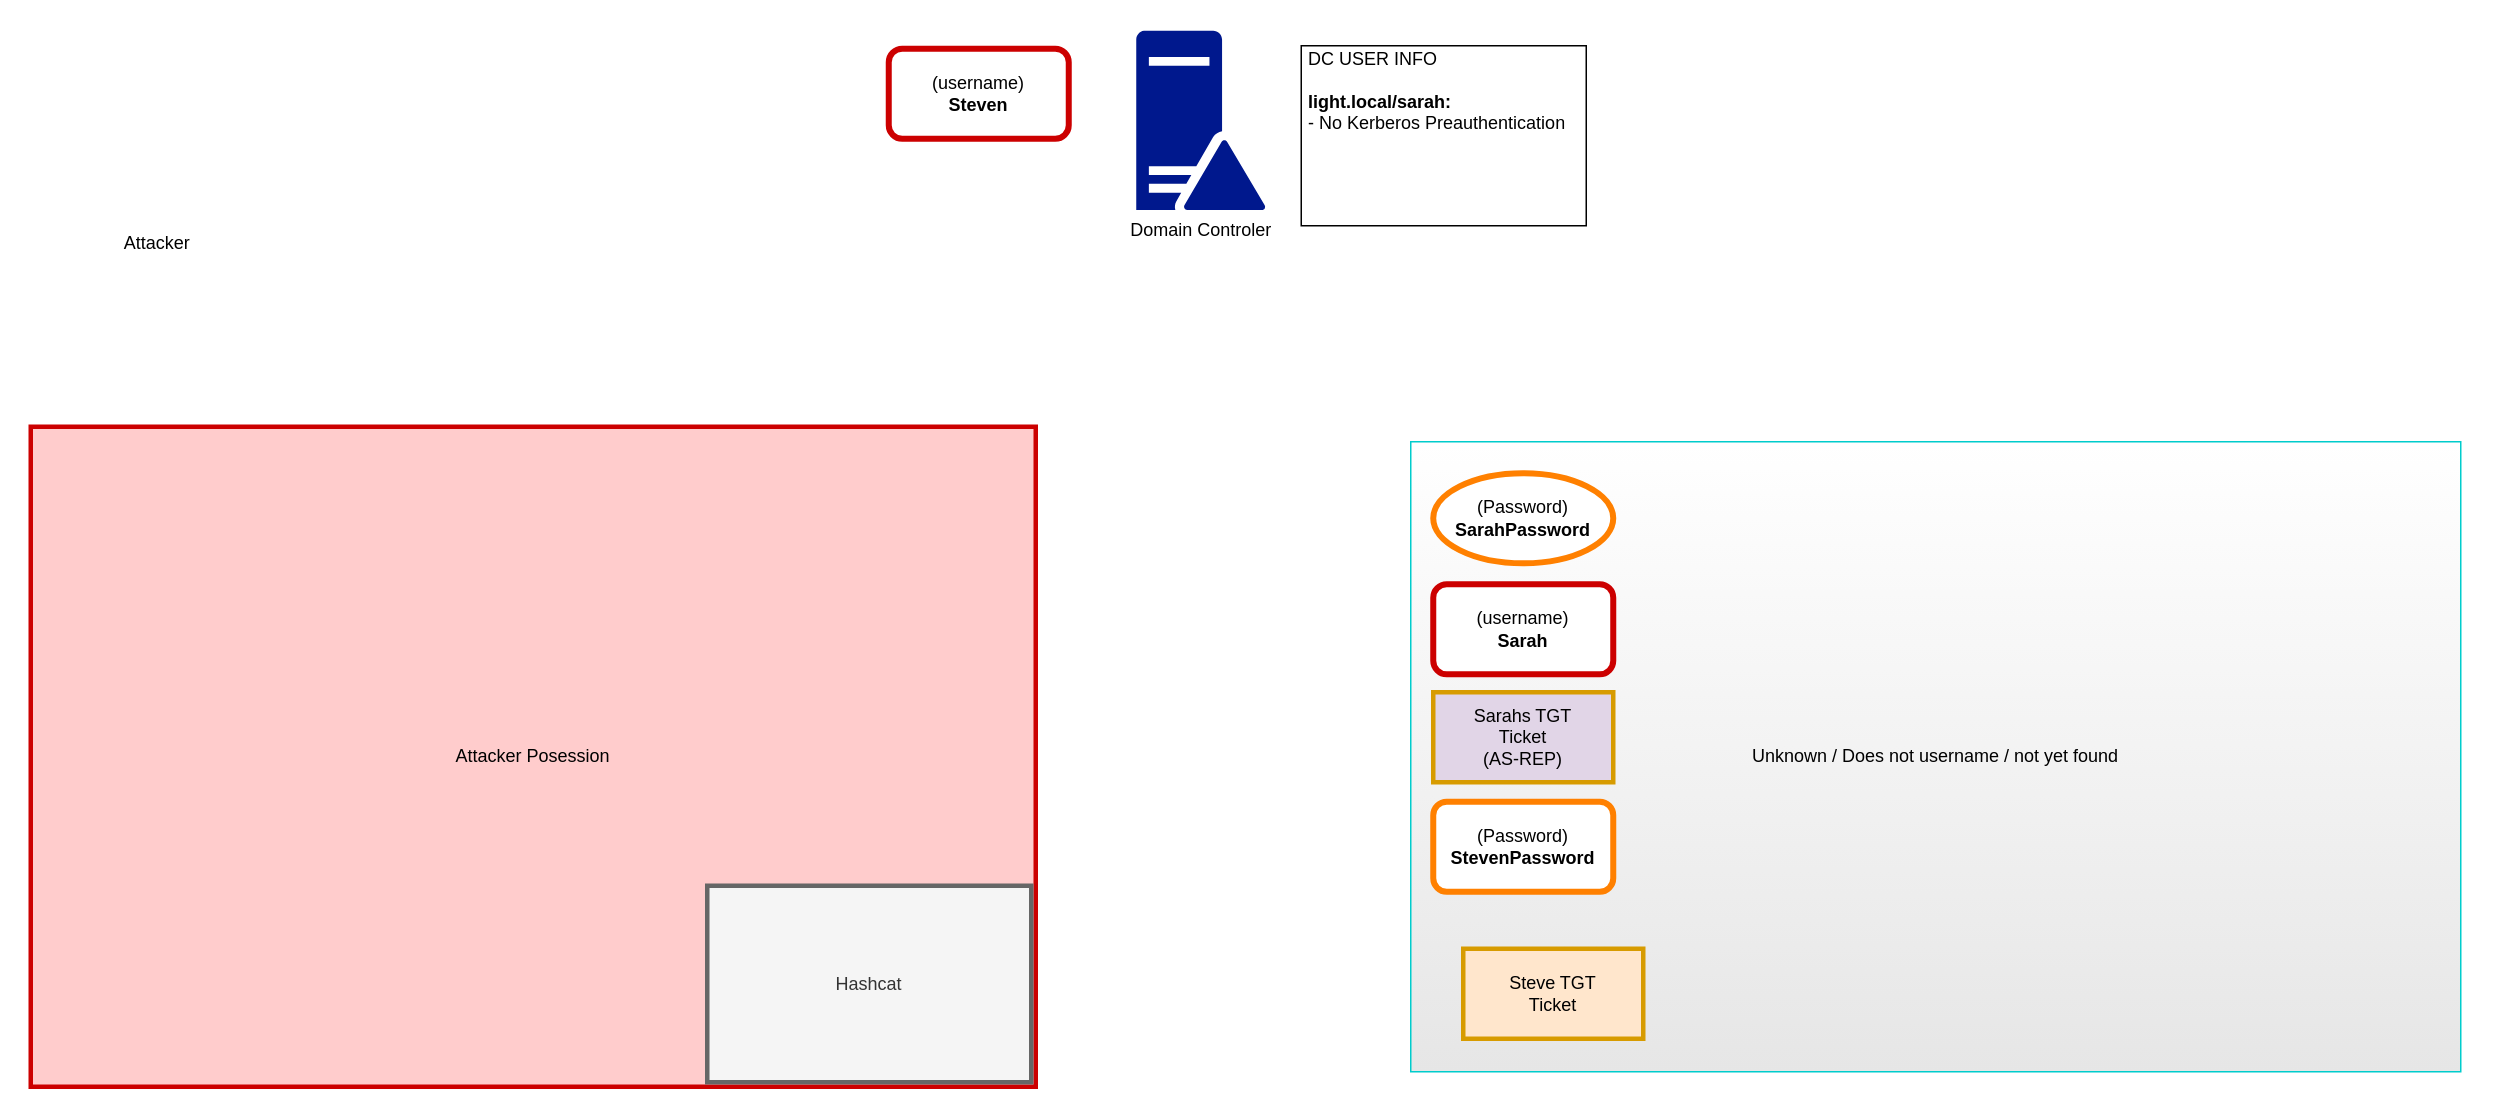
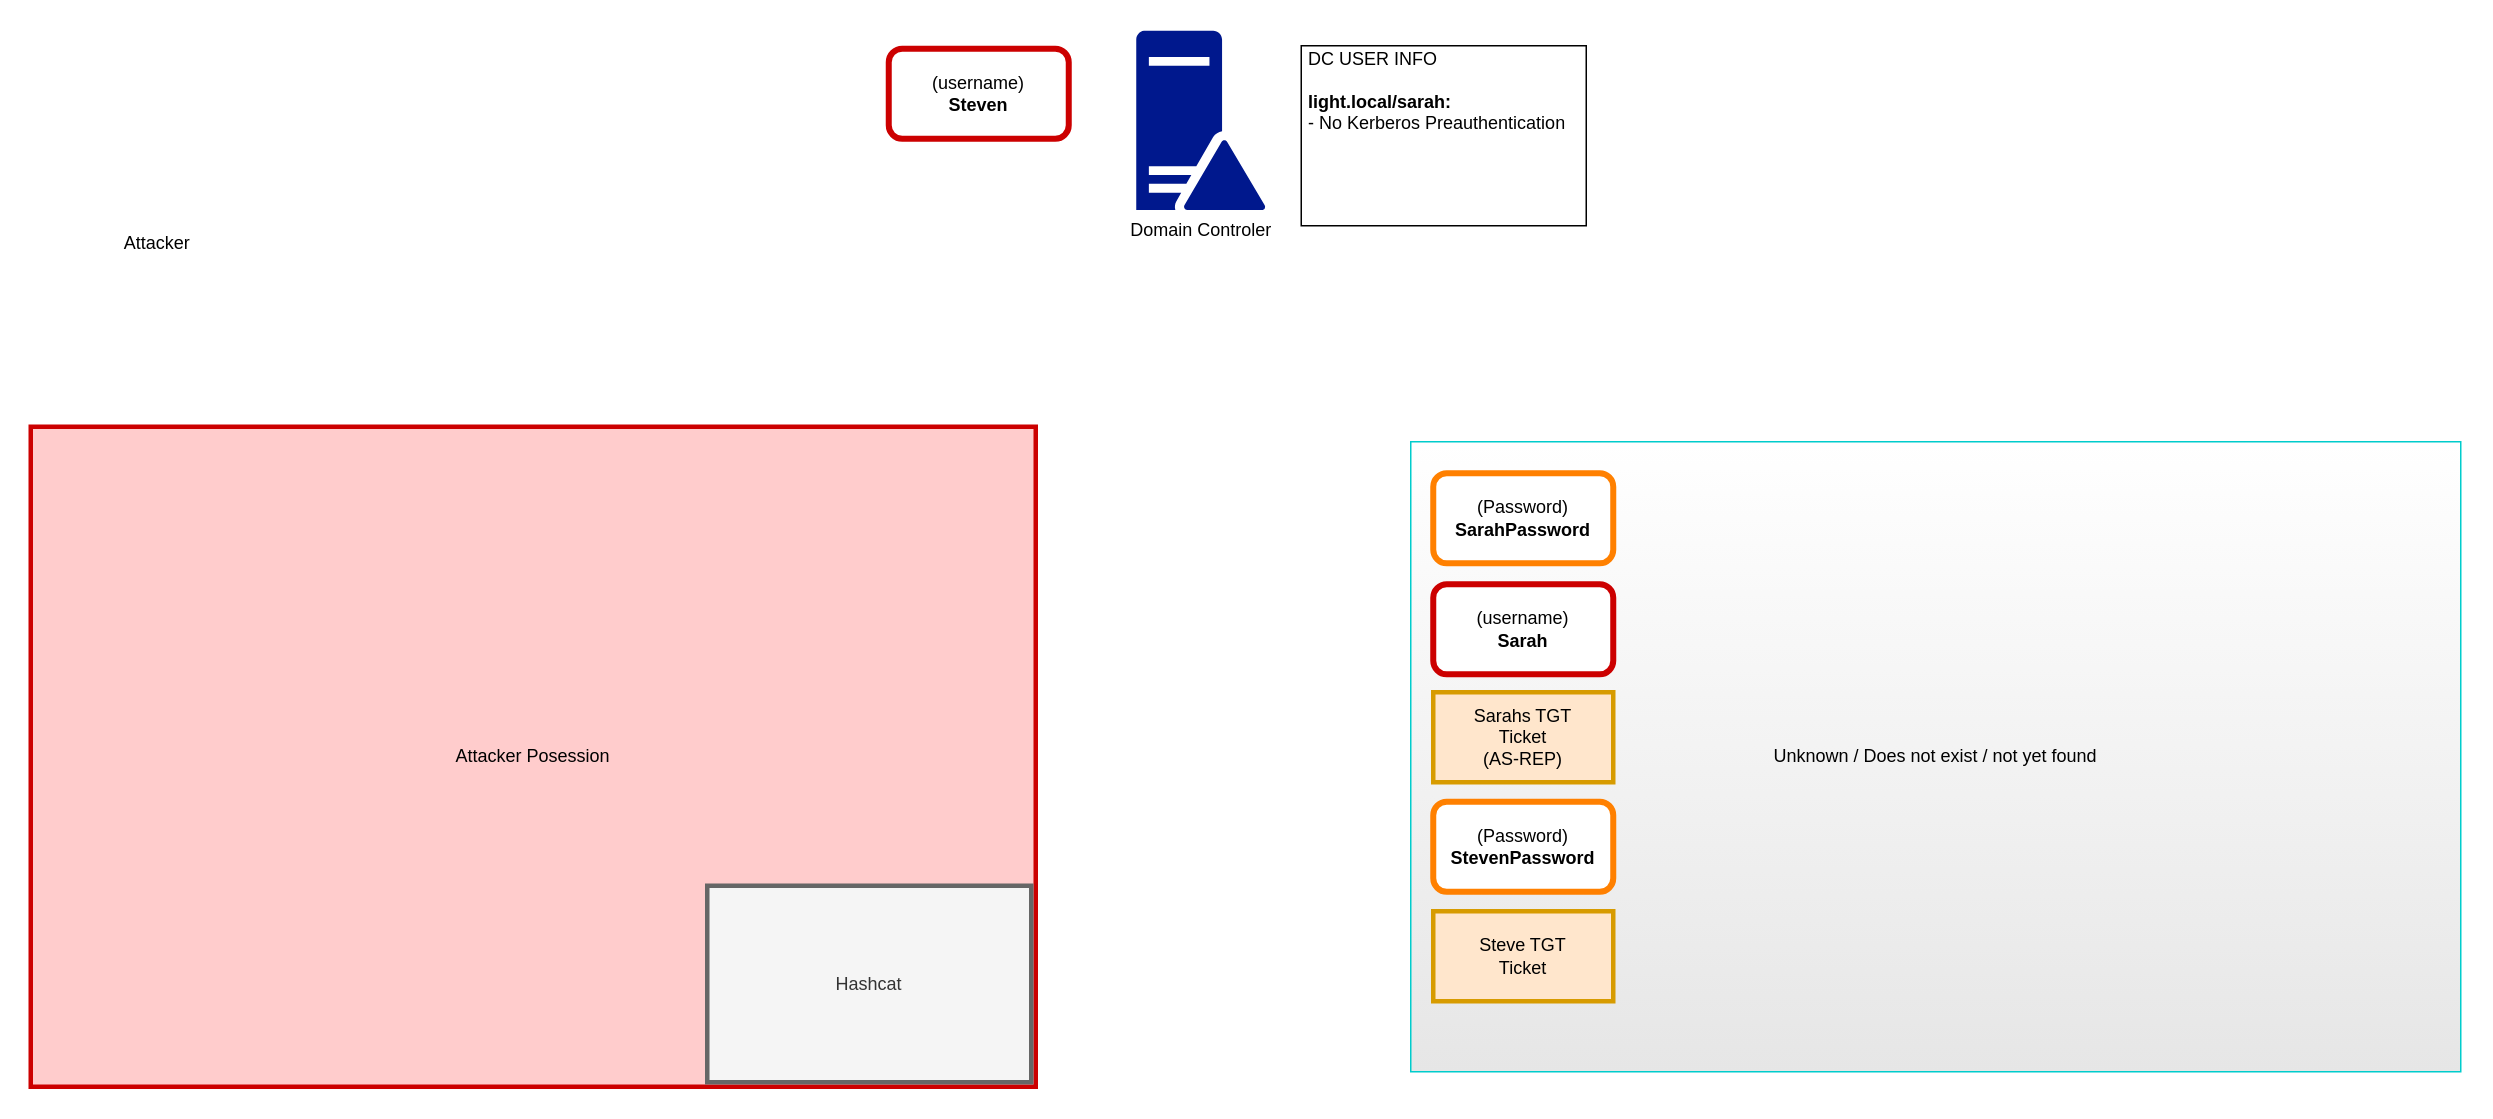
(1523, 518) -> (1523, 518)
(1523, 737) -> (1523, 737)
(1936, 757) -> (1936, 757)
(1553, 994) -> (1523, 956)
